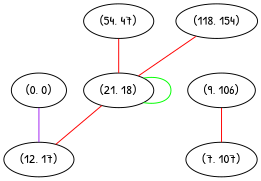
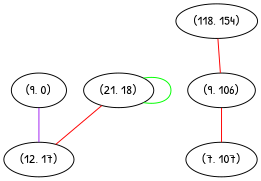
(119, 21) -> none
(167, 56) -> (219, 56)
(39, 90) -> (39, 90)
